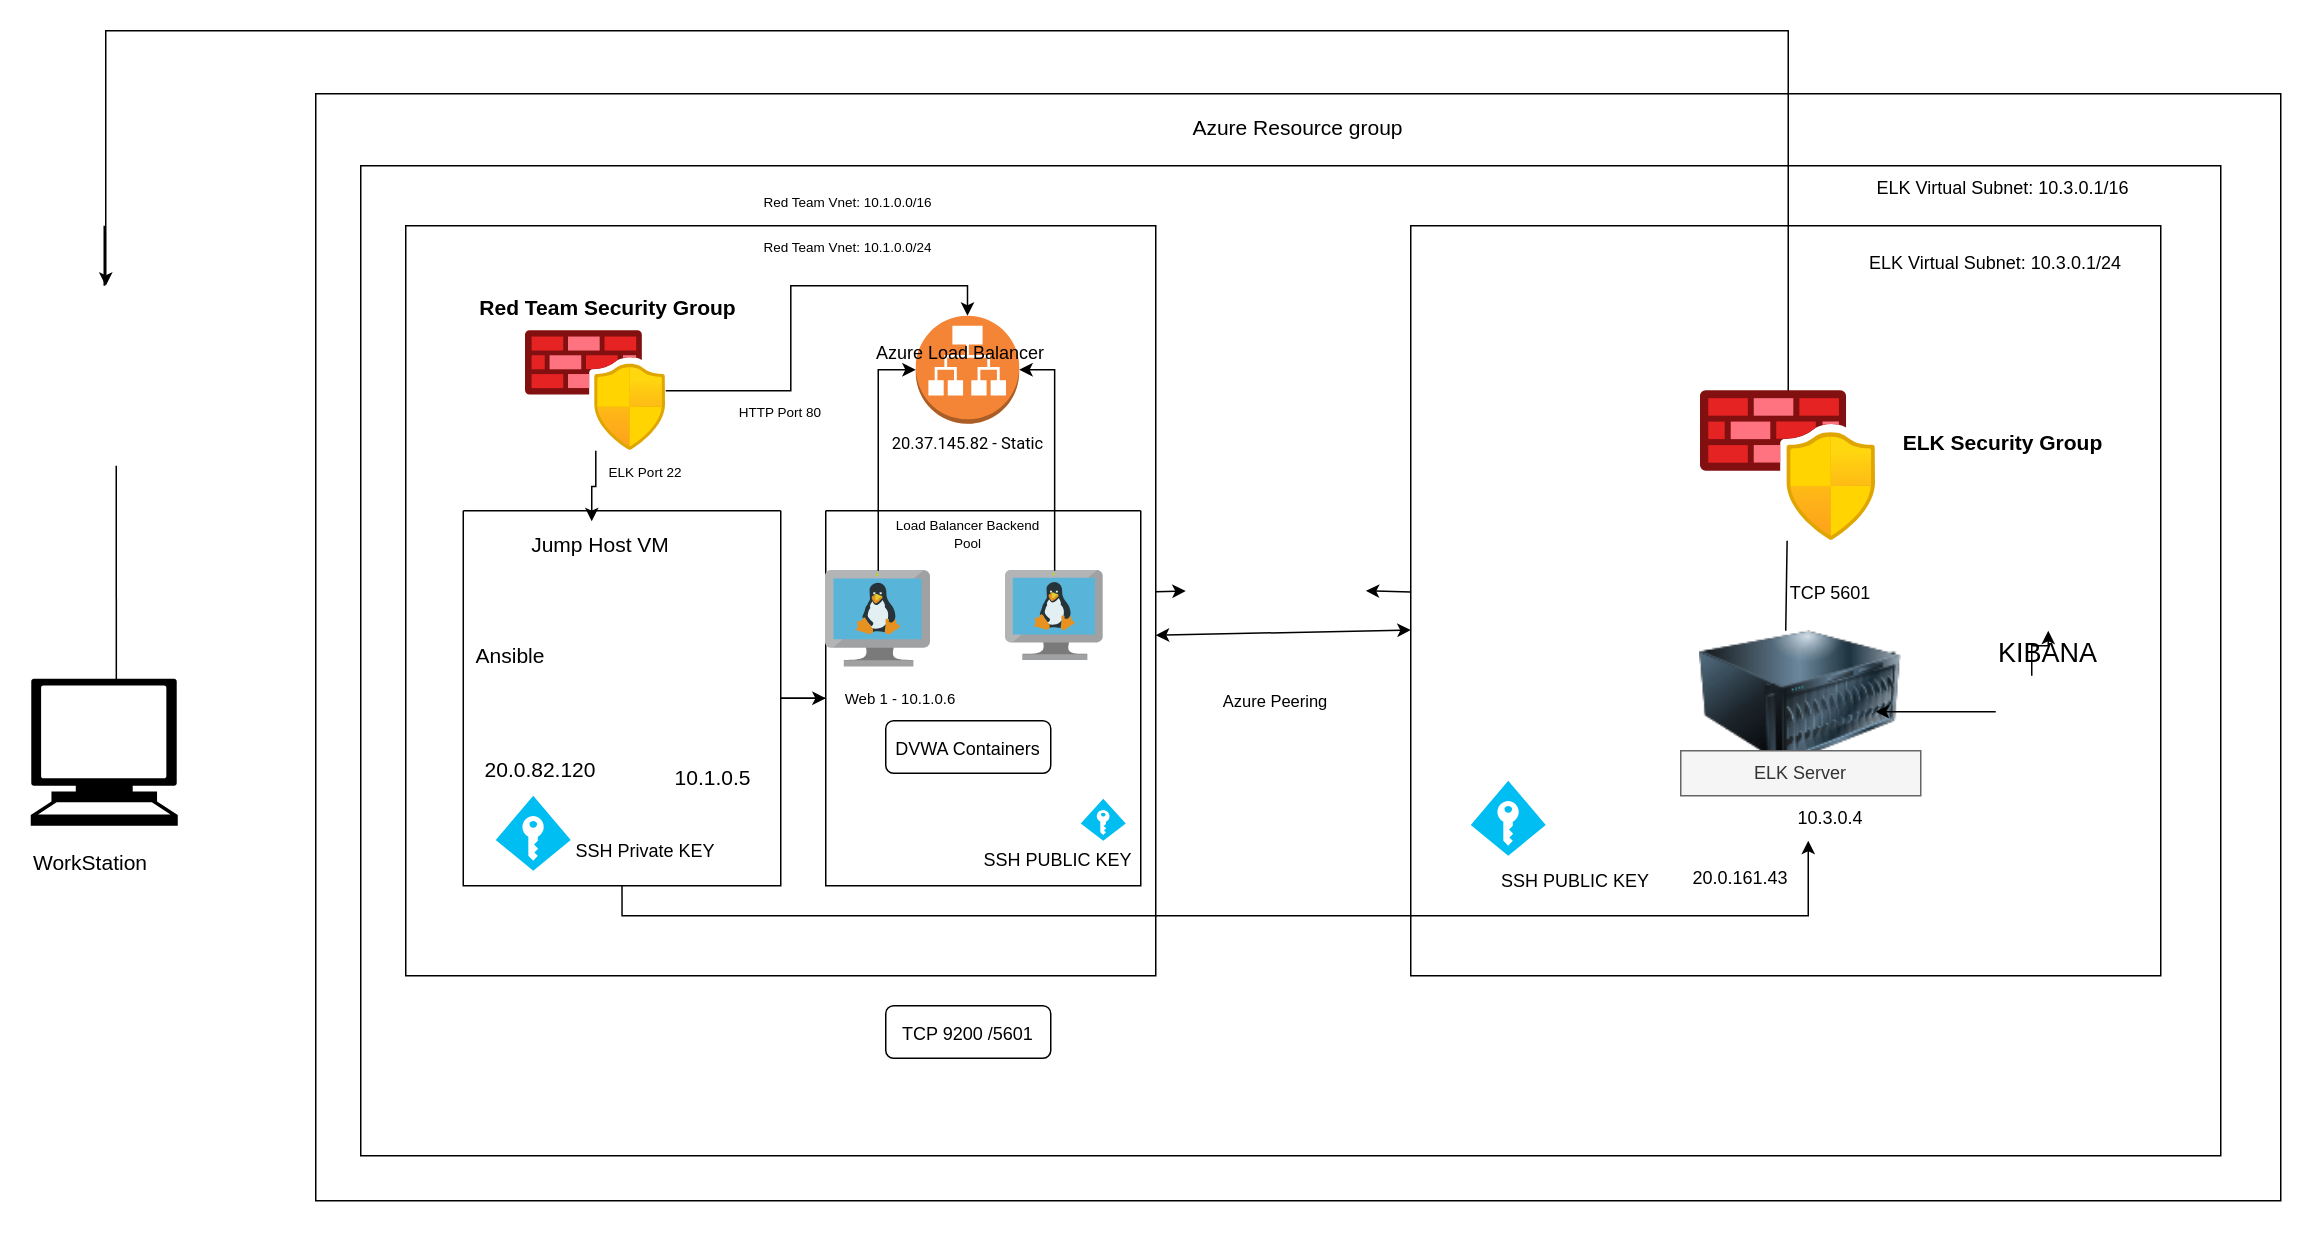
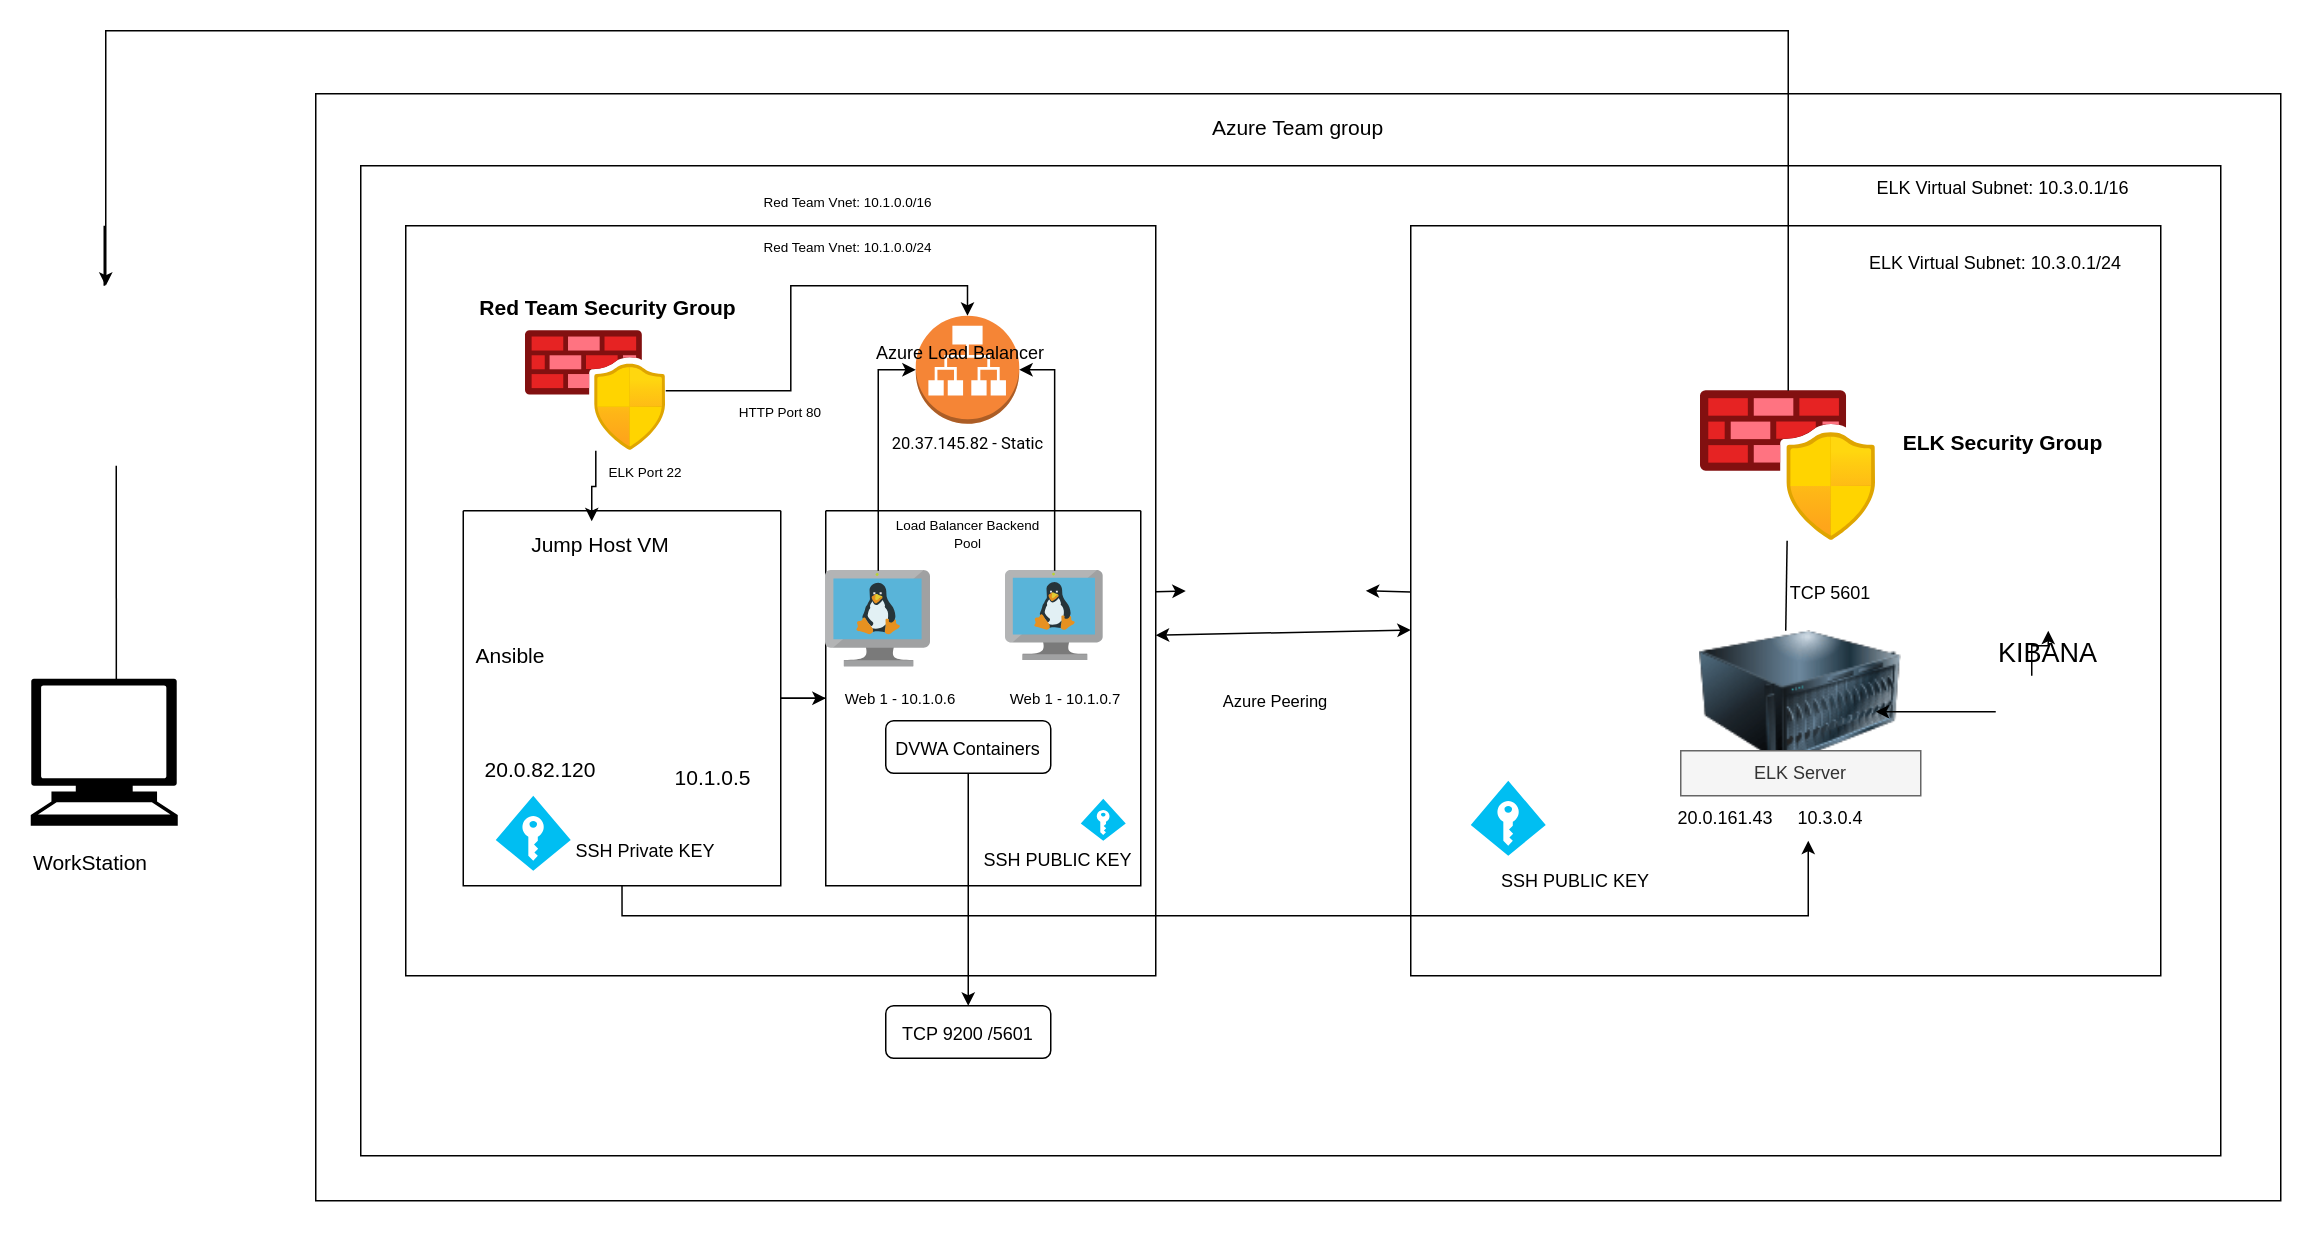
(1298, 128) -> (1298, 128)
none -> (1066, 698)
(1741, 878) -> (1726, 818)
none -> (968, 883)
